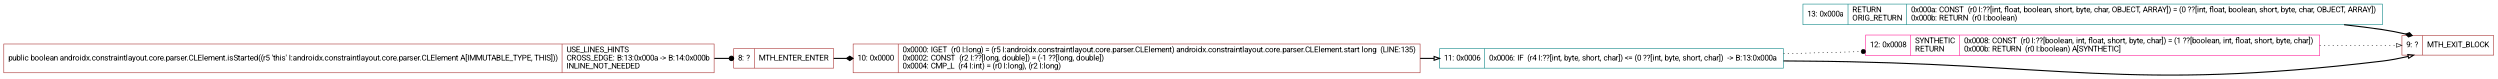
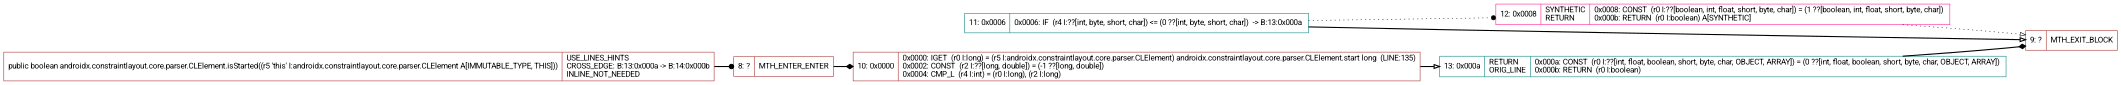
(1877, 18) -> (1508, 70)
(1427, 58) -> (1427, 67)
